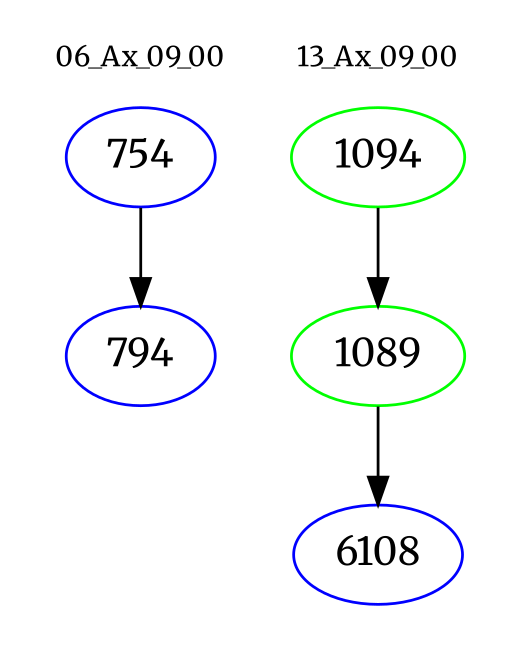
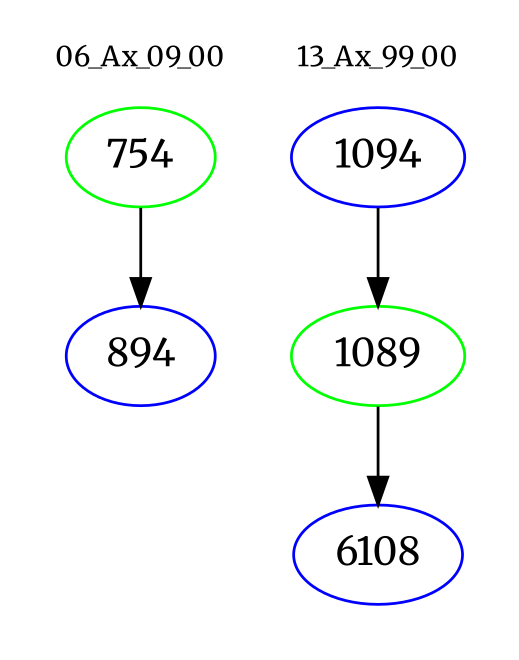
(378, 59) -> (378, 59)
(141, 157) -> (141, 157)
(378, 157) -> (378, 157)
(141, 356) -> (141, 356)
